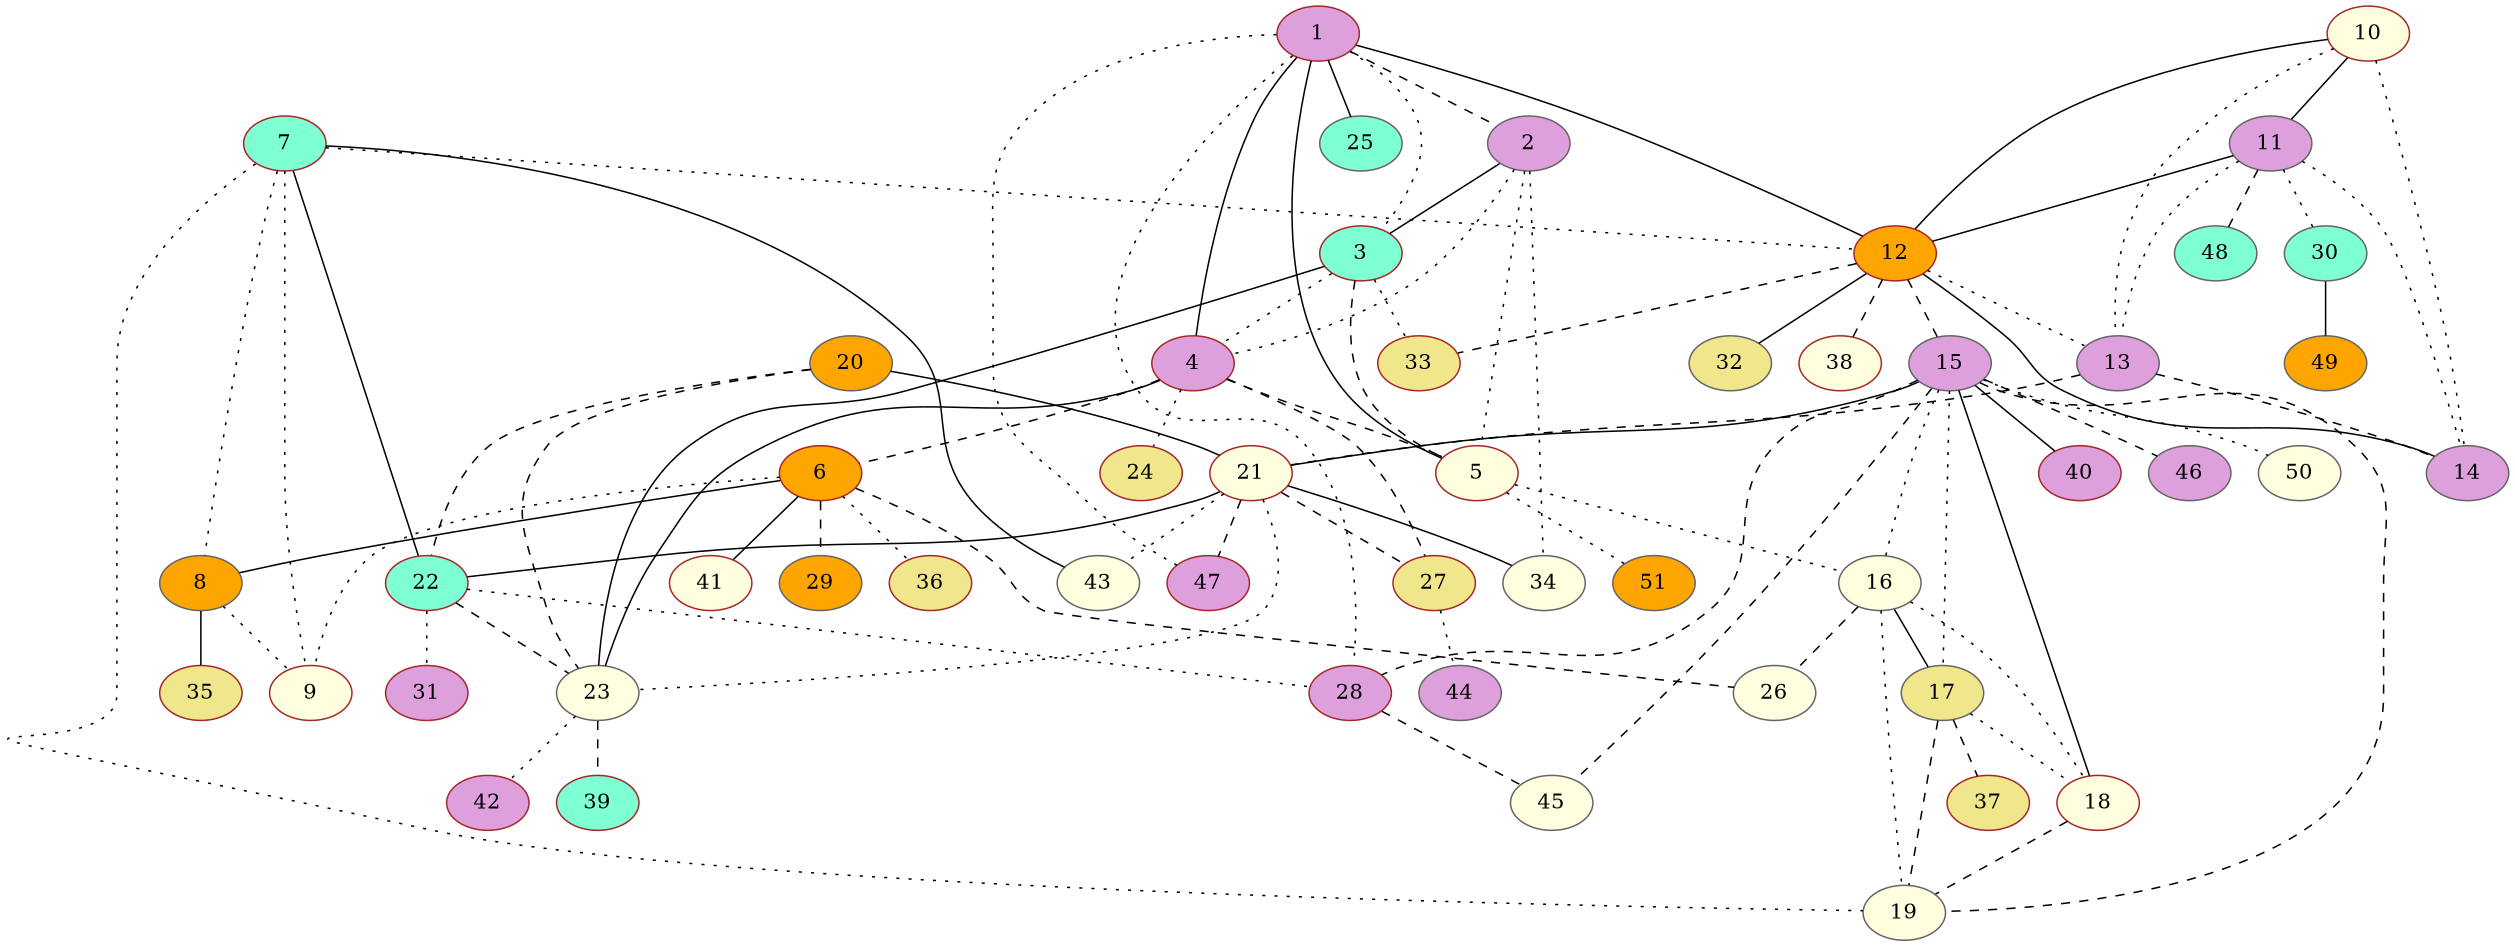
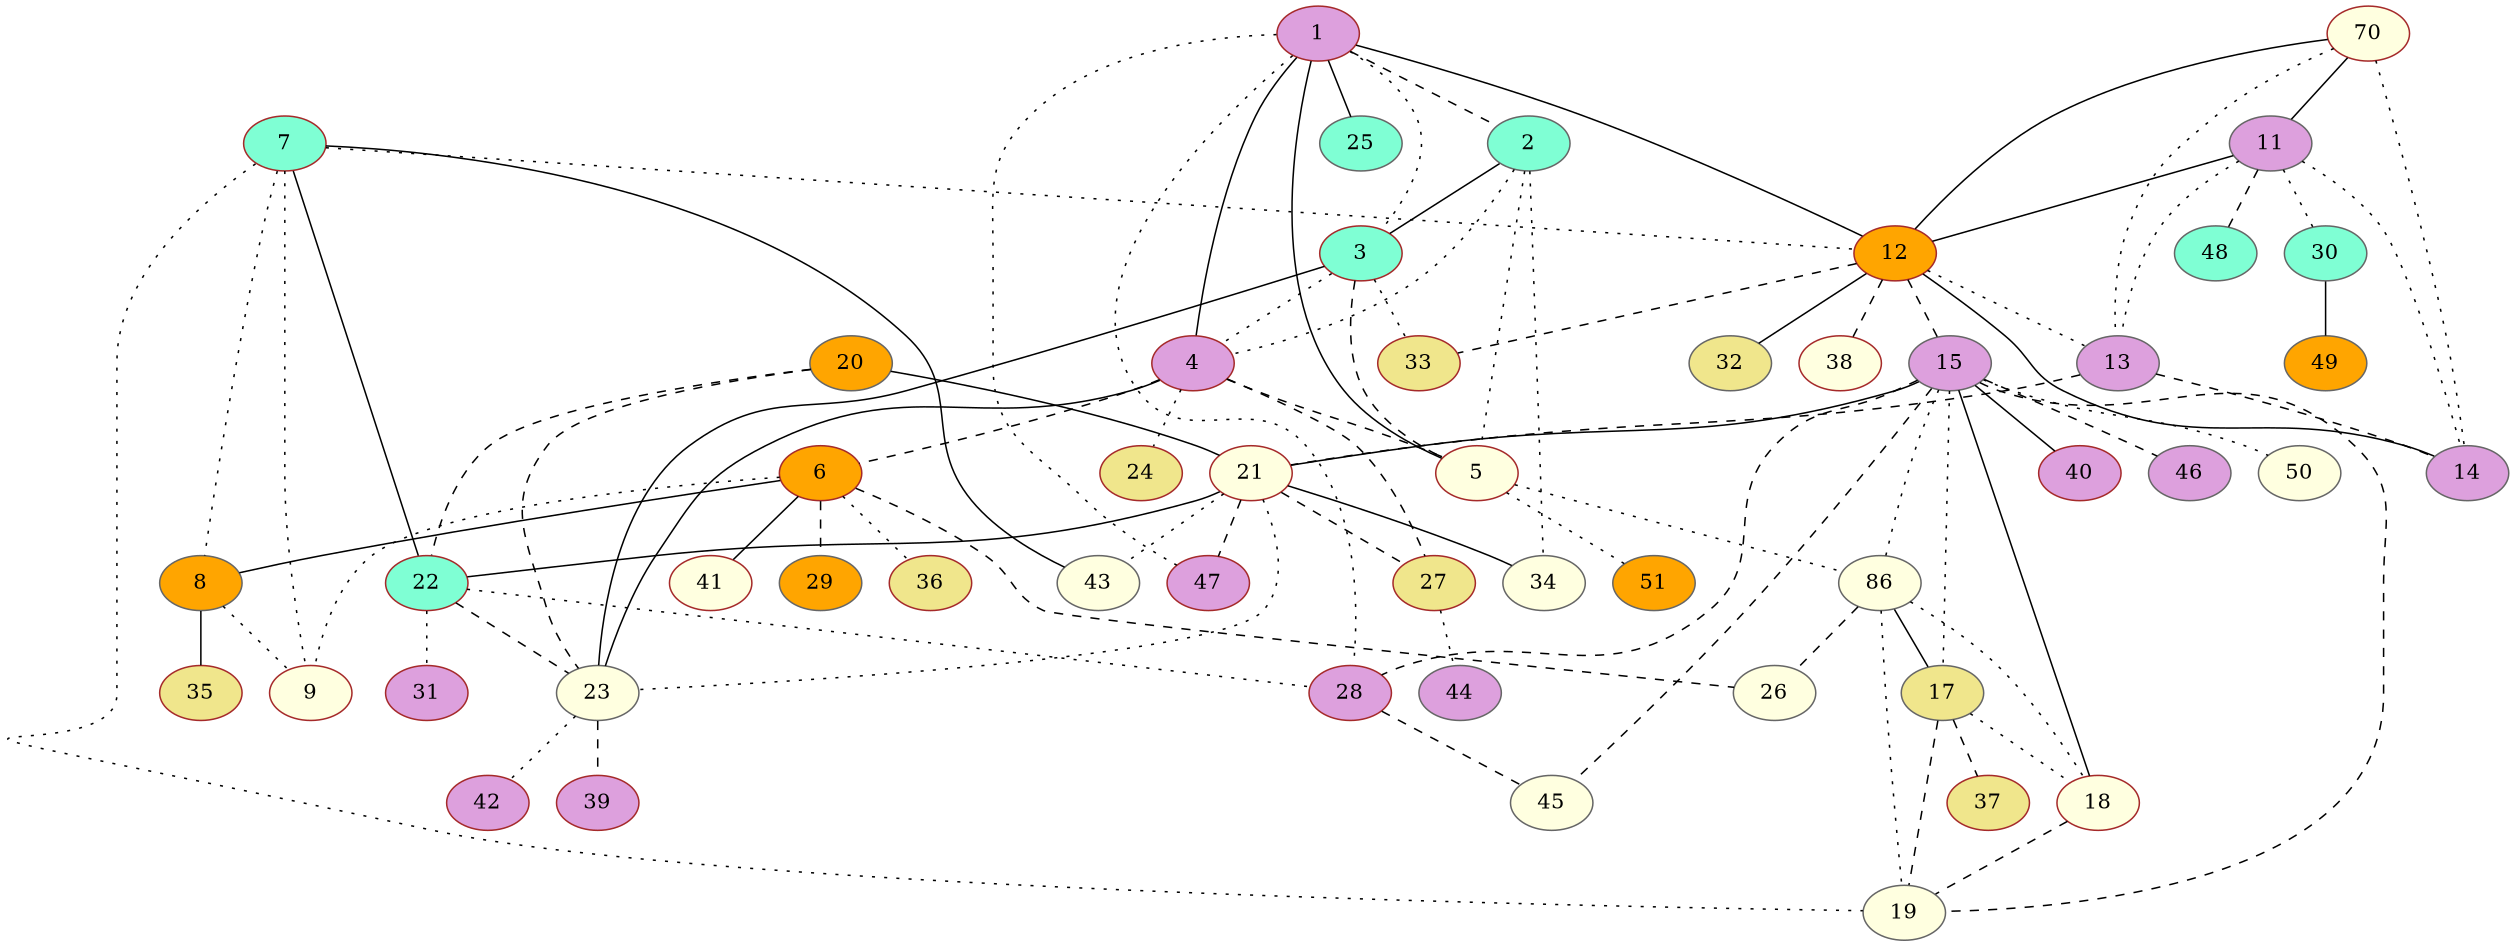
(2368, 34) -> (2368, 34)
(1529, 143) -> (1529, 143)
(1880, 583) -> (1880, 583)
(598, 803) -> (598, 803)
